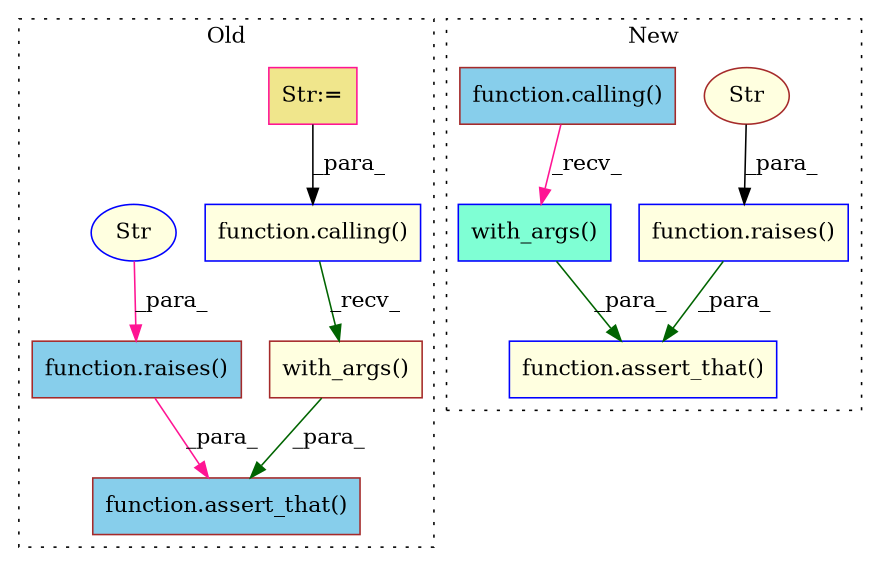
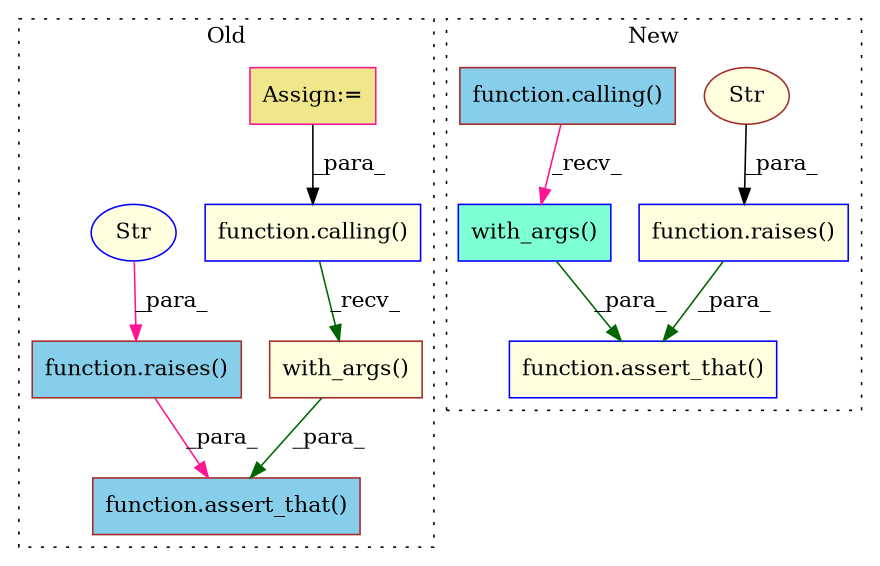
(313, 96) -> (313, 96)
